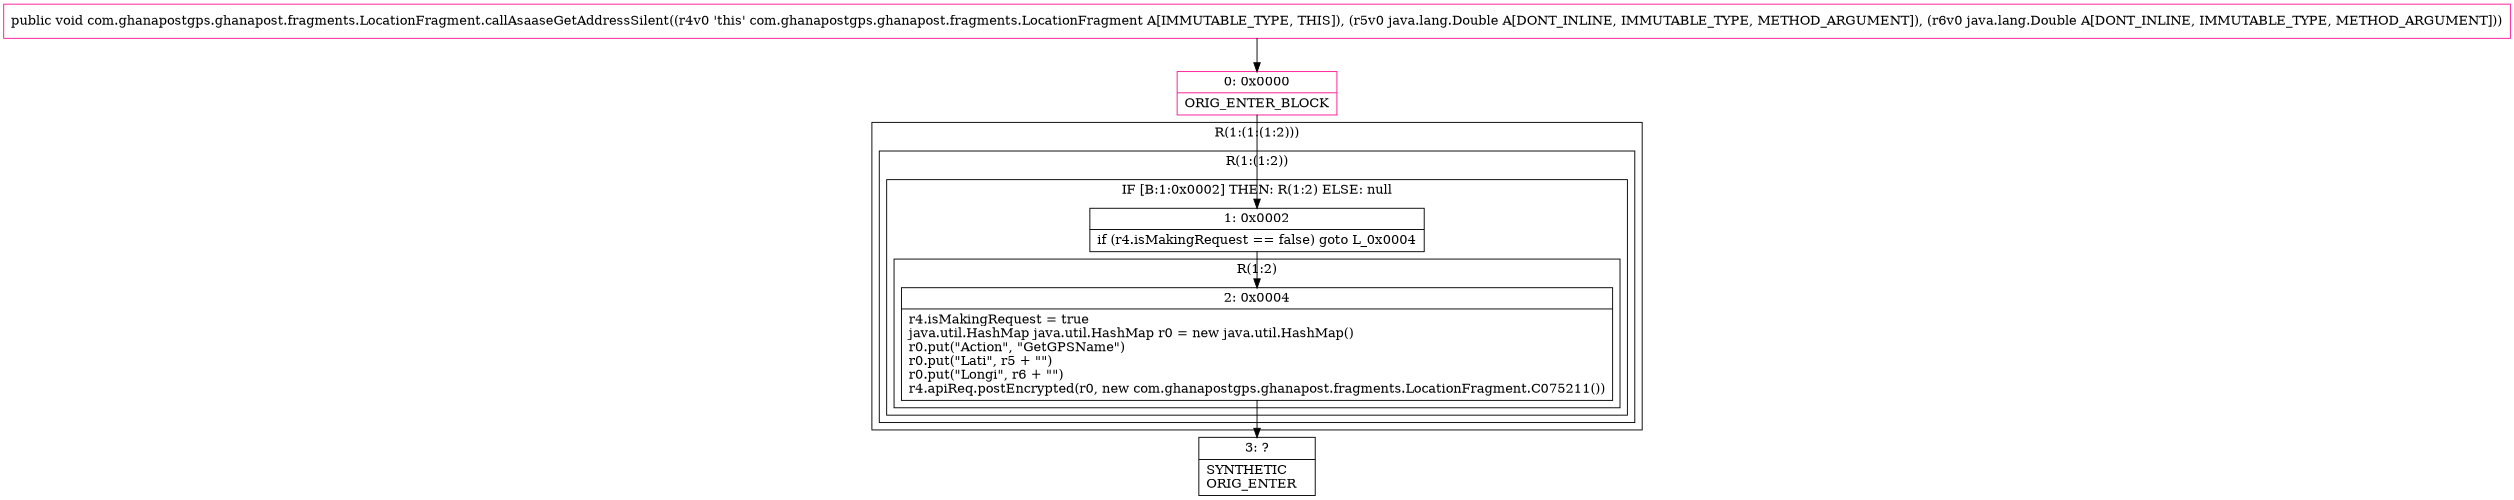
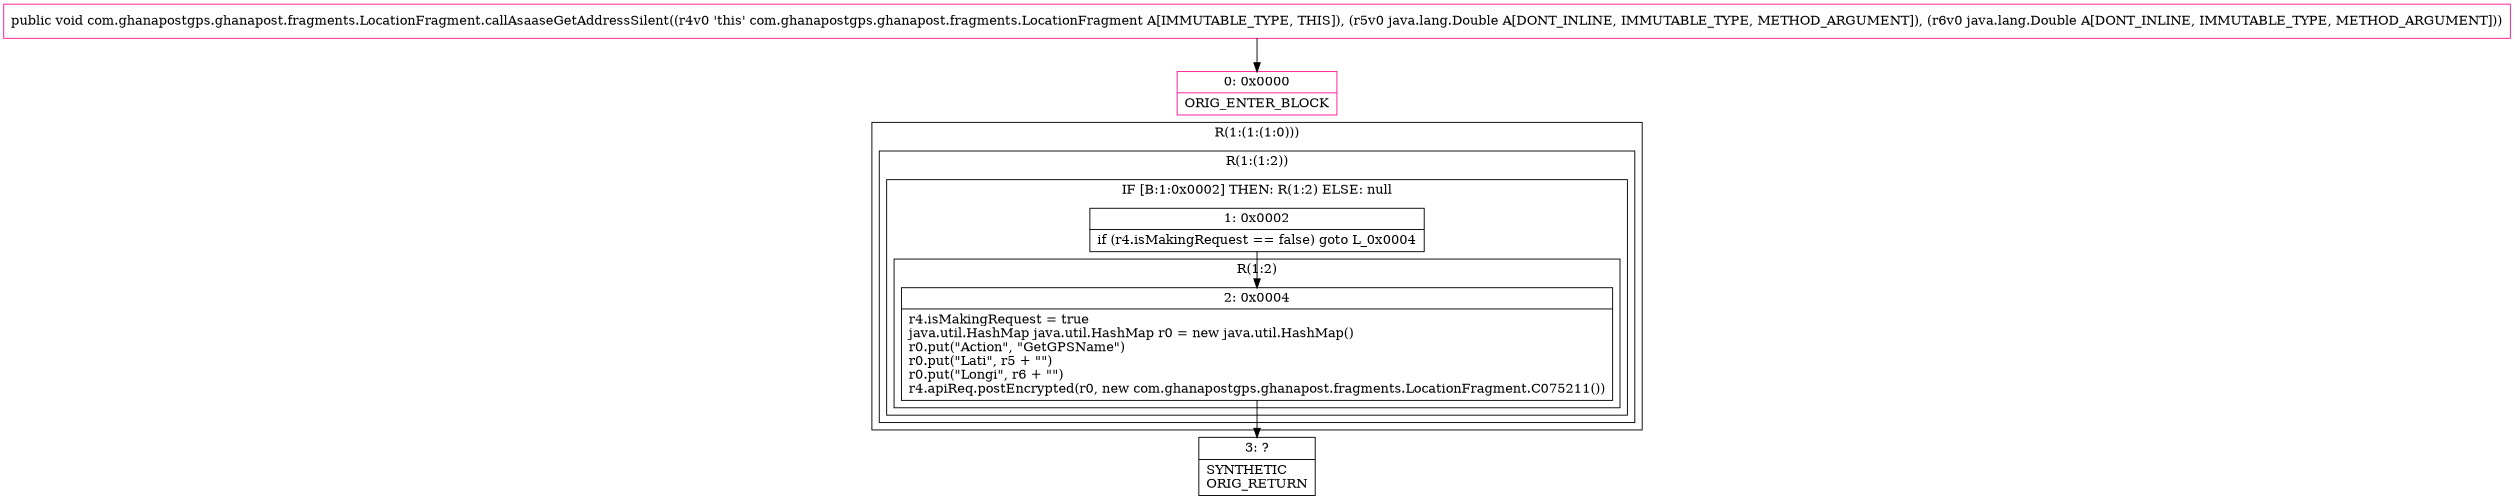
(1257, 133) -> (1257, 133)
(1257, 157) -> none
(1251, 484) -> (1257, 484)
